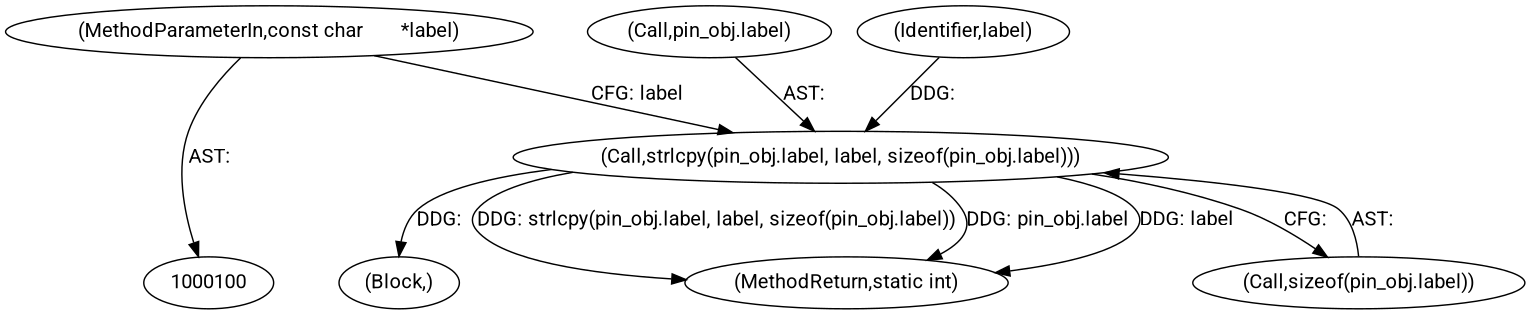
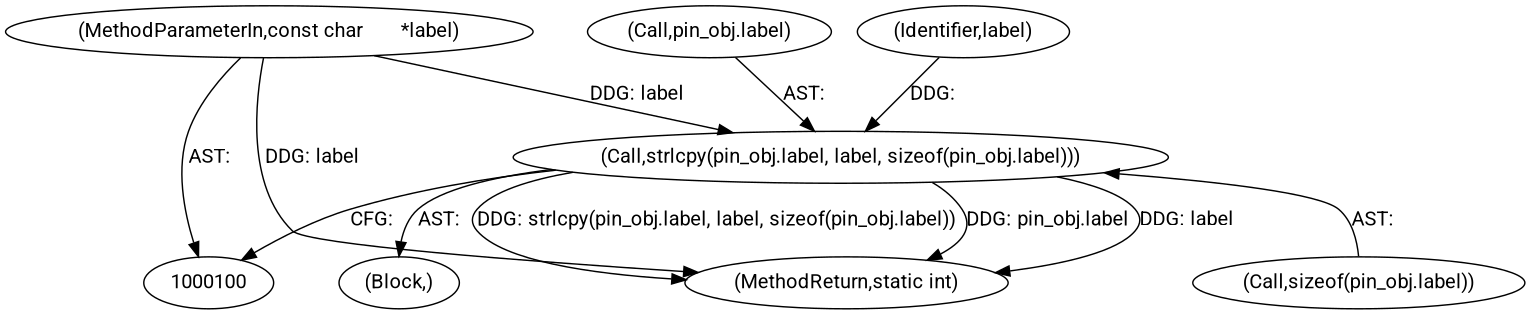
(637, 95) -> (637, 95)
(1208, 199) -> (400, 196)
(442, 220) -> (442, 220)
none -> (382, 247)
